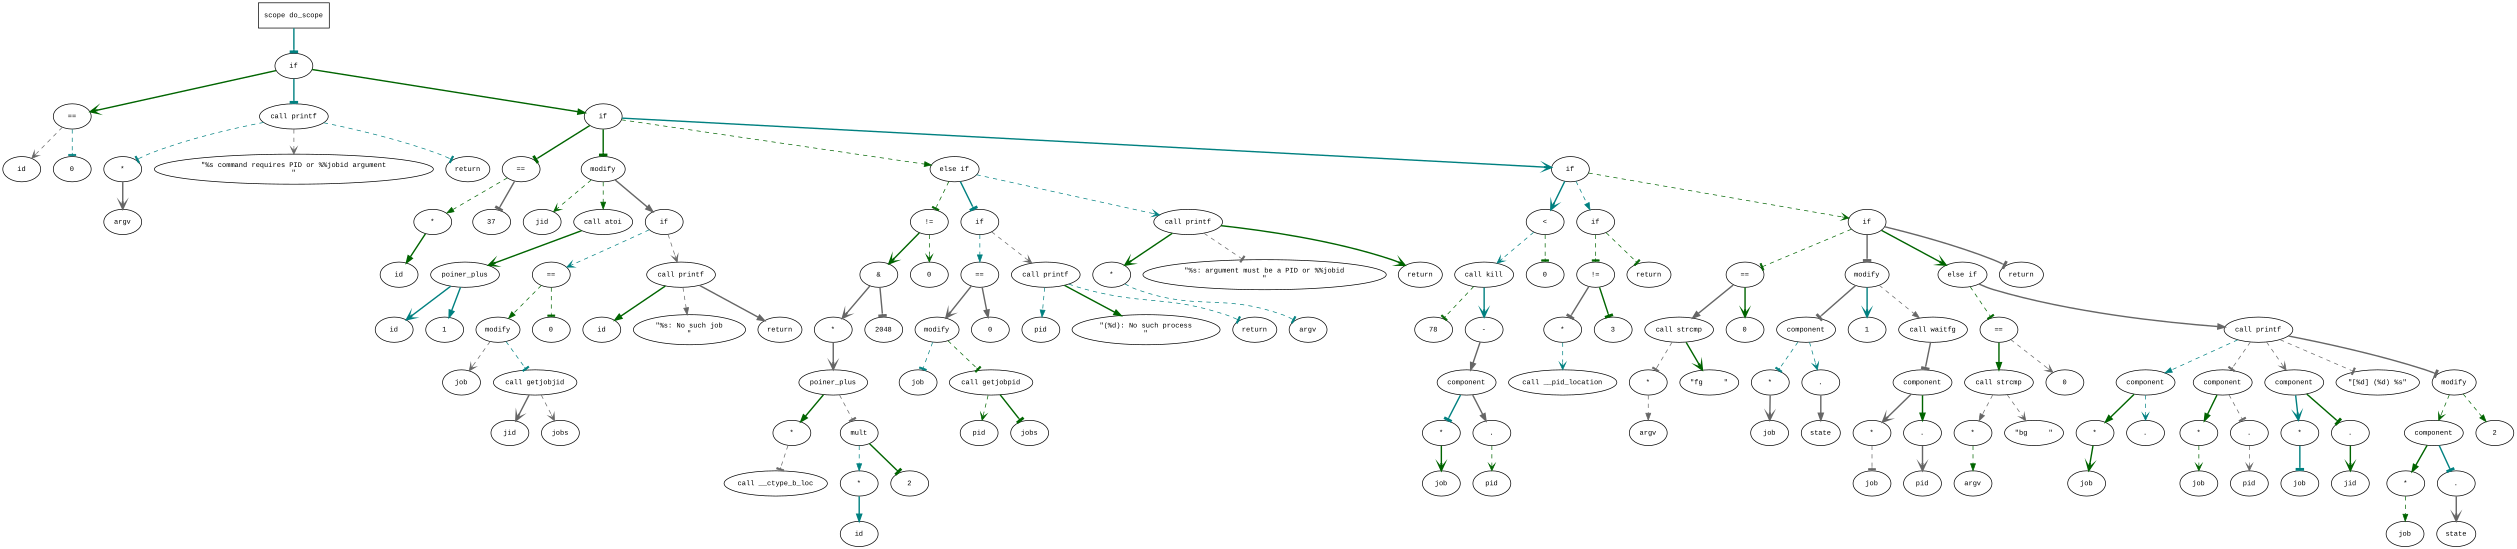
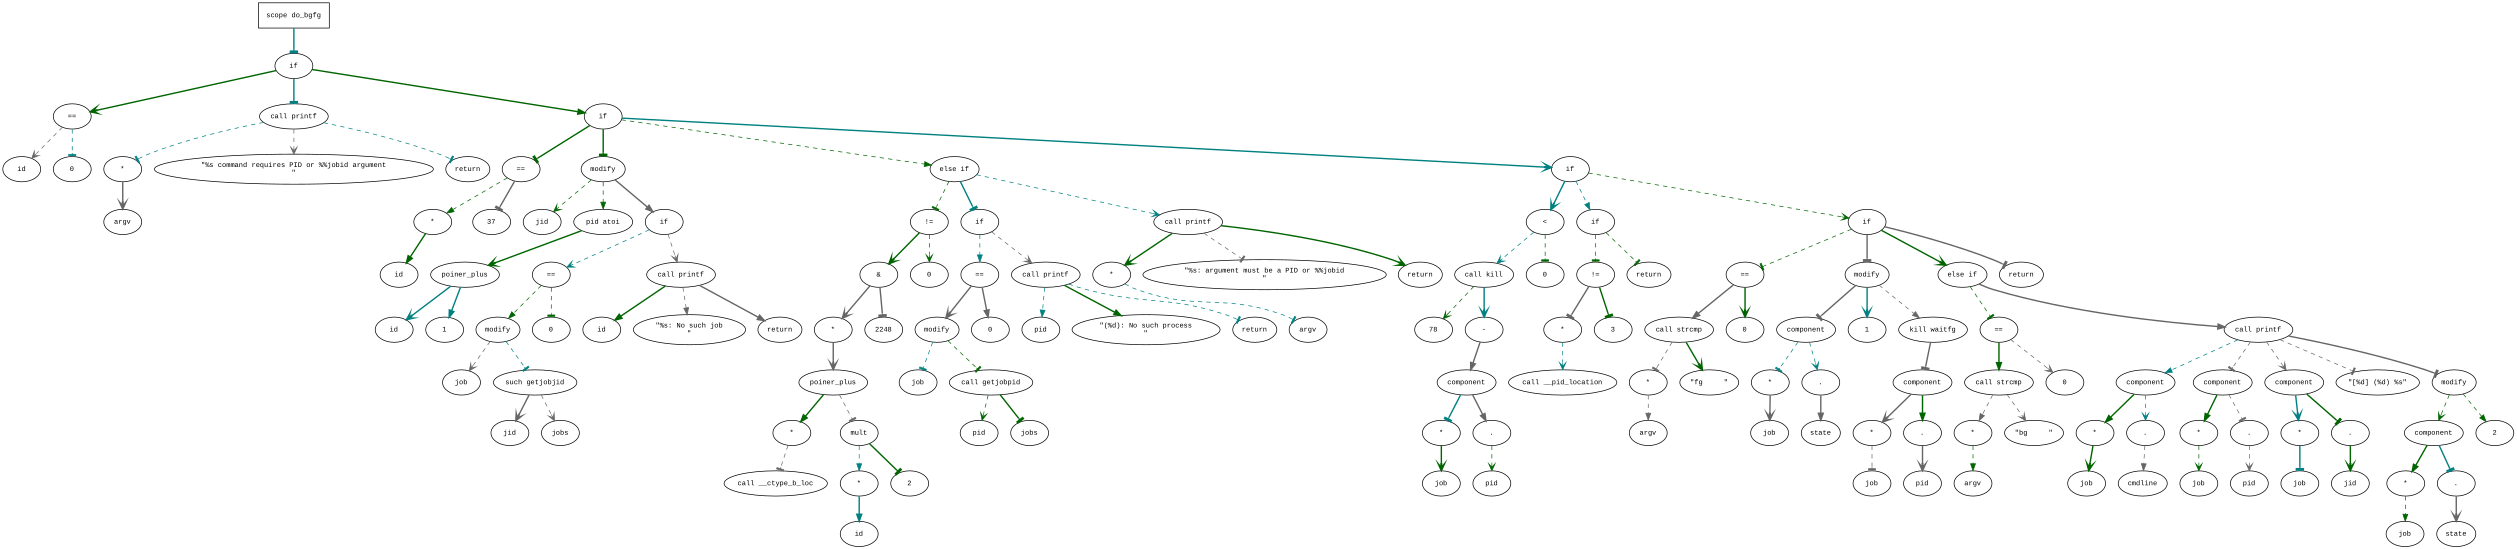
(294, 15) -> (294, 15)
(603, 222) -> (603, 222)
(1460, 301) -> (1460, 301)
(884, 330) -> (884, 330)
(1933, 330) -> (1933, 330)
(535, 382) -> (535, 382)
none -> (2143, 483)
